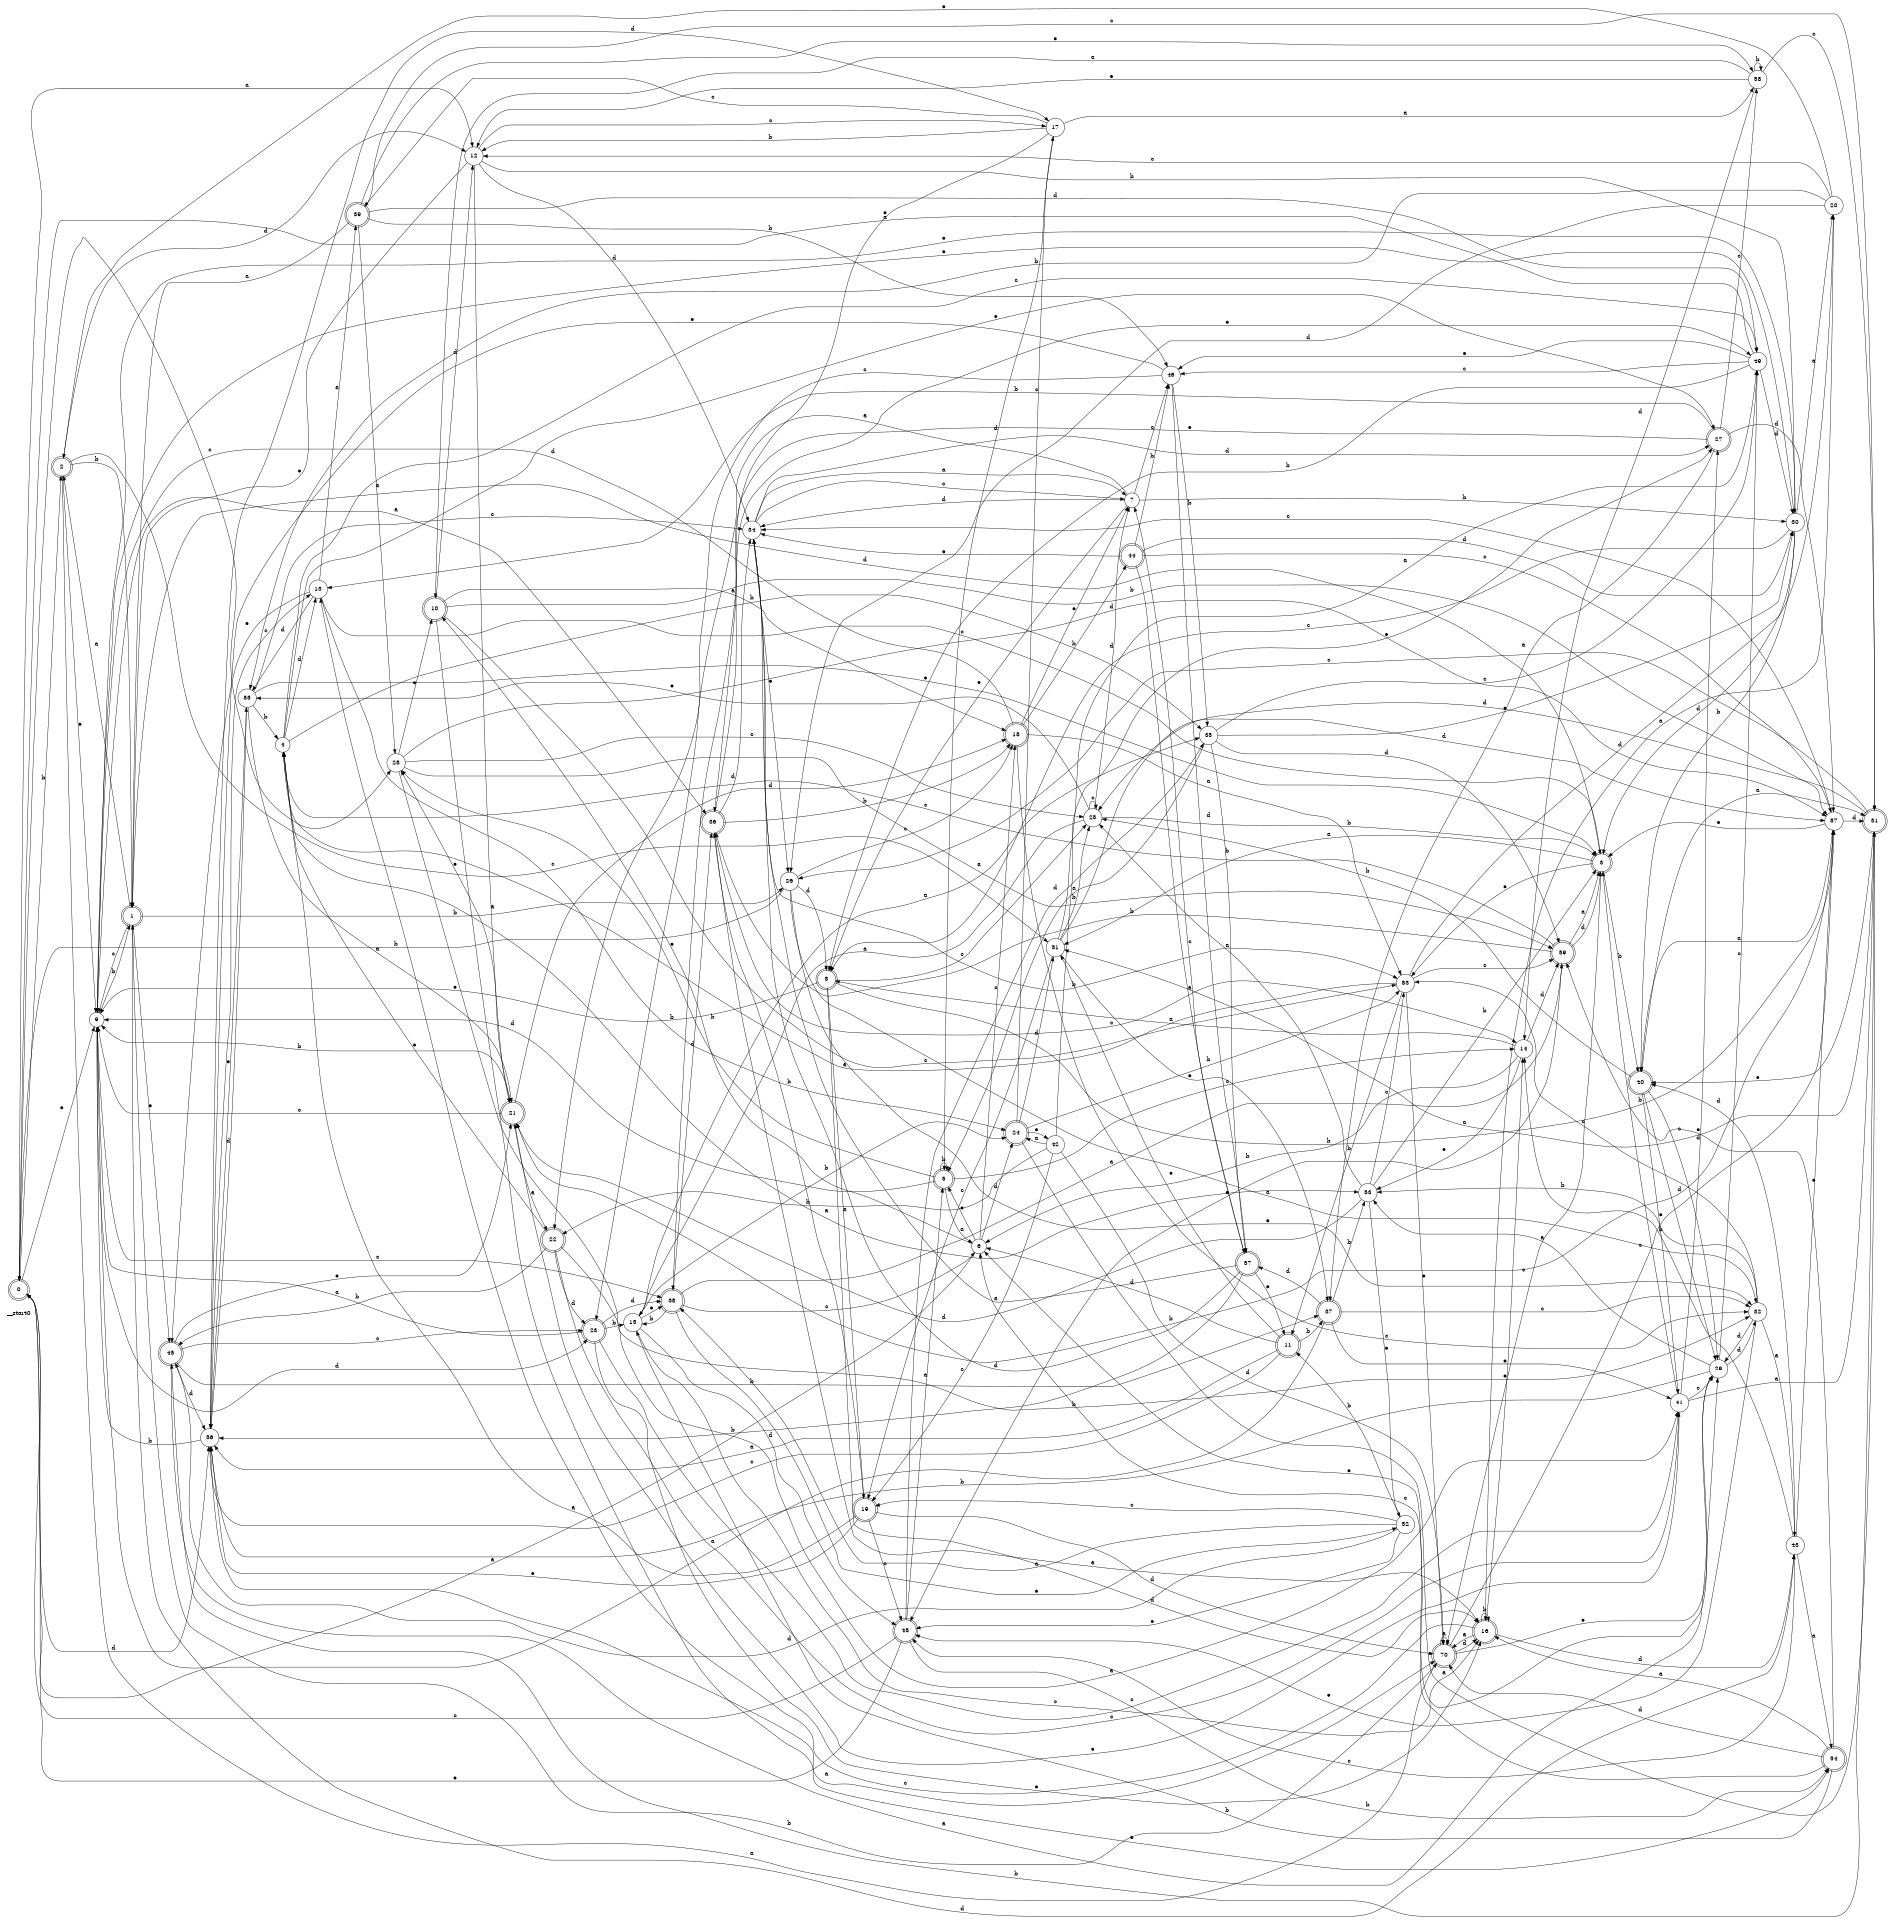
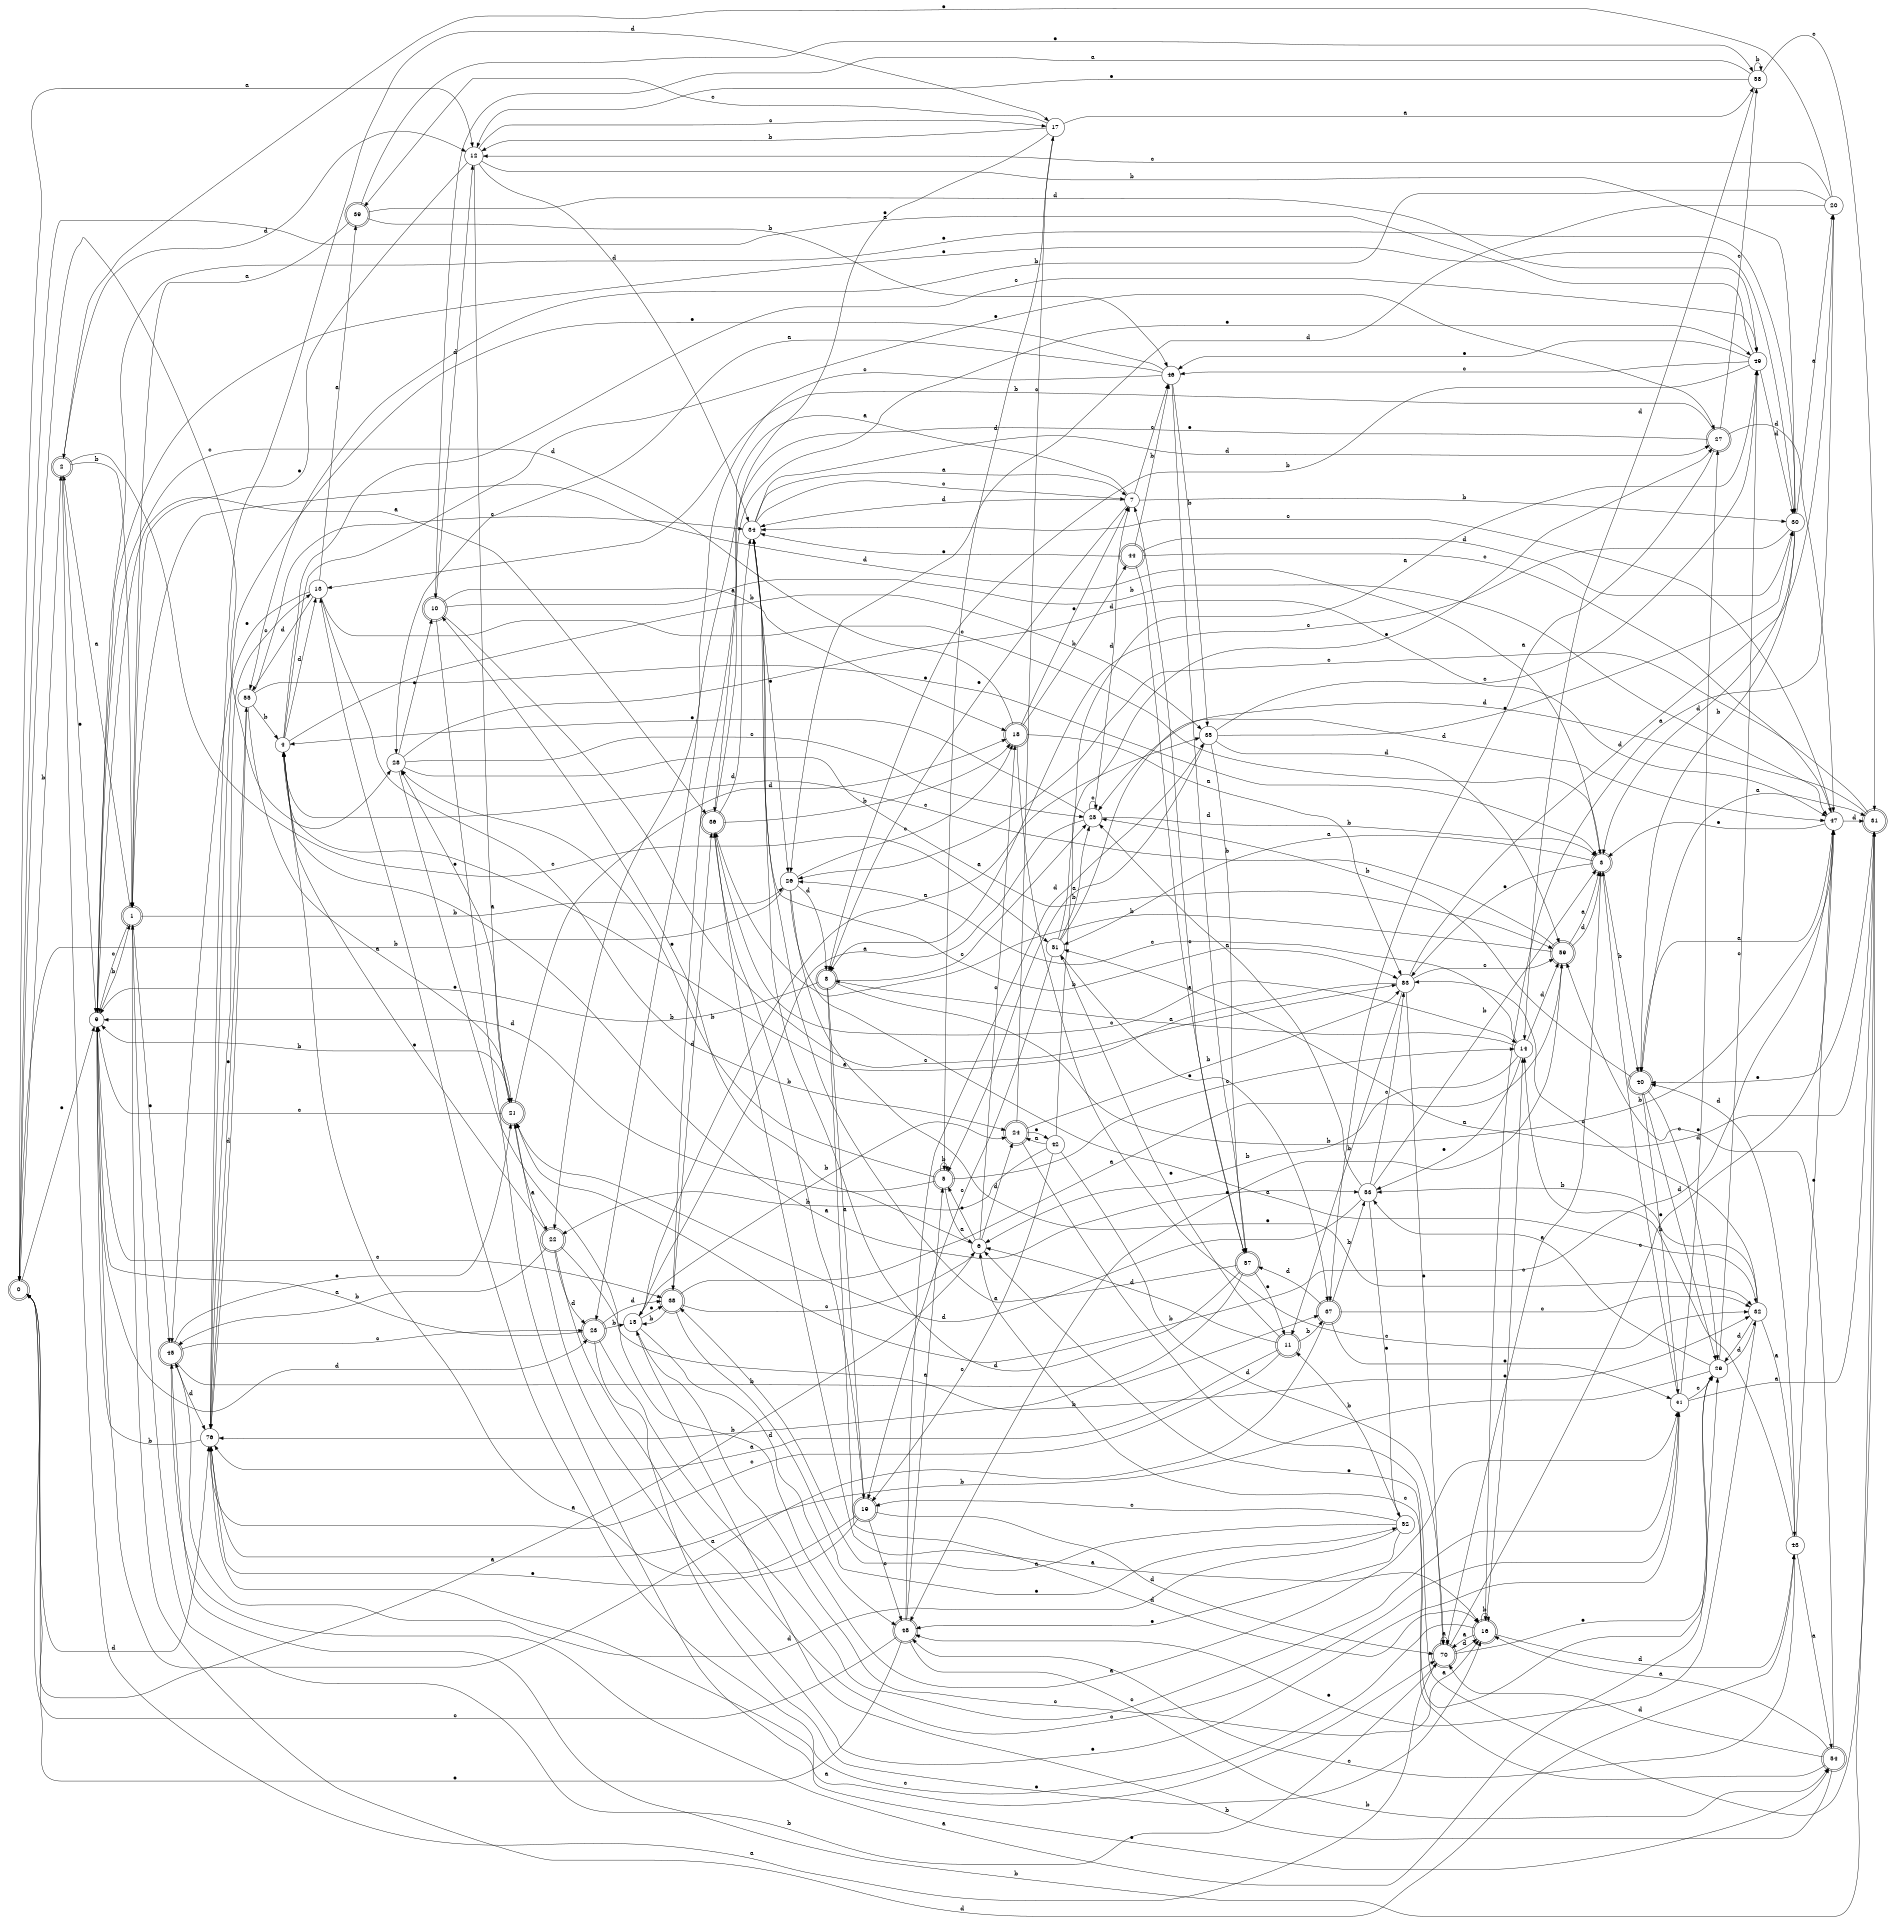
(1448, 24) -> none
(377, 488) -> (689, 401)
(679, 692) -> (679, 721)
(1834, 821) -> (1834, 821)
none -> (1169, 942)
(1037, 1042) -> none
(19, 1314) -> none
(210, 1438) -> (210, 1438)
